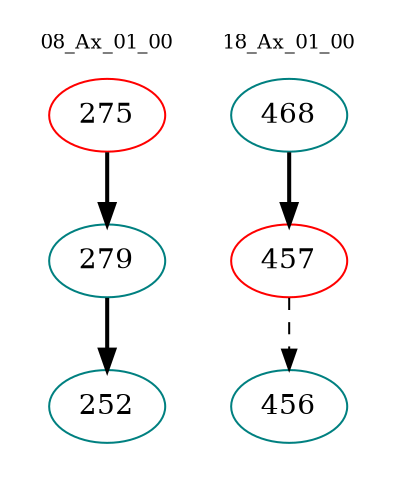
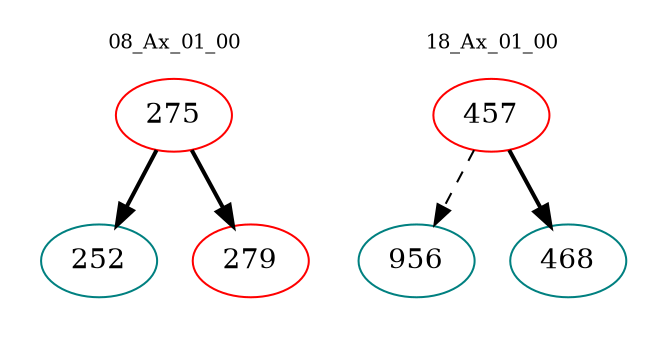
(289, 178) -> (525, 179)
(107, 261) -> (251, 261)
(107, 324) -> (142, 179)
(289, 406) -> (417, 261)
